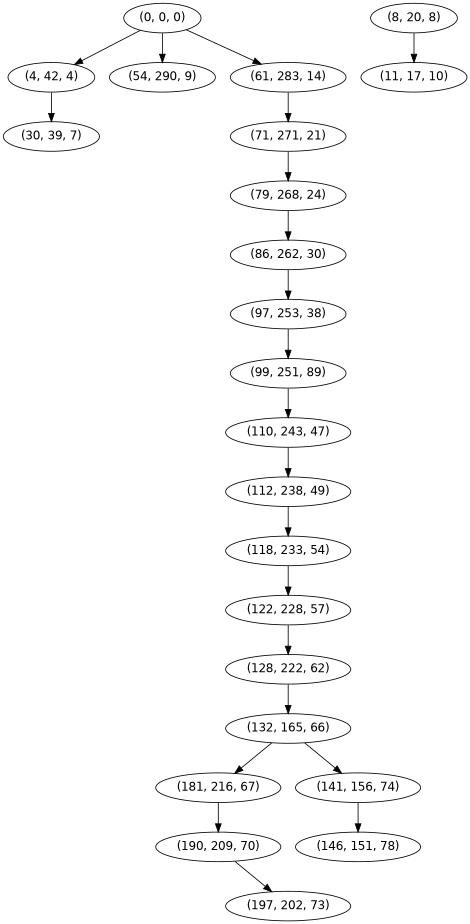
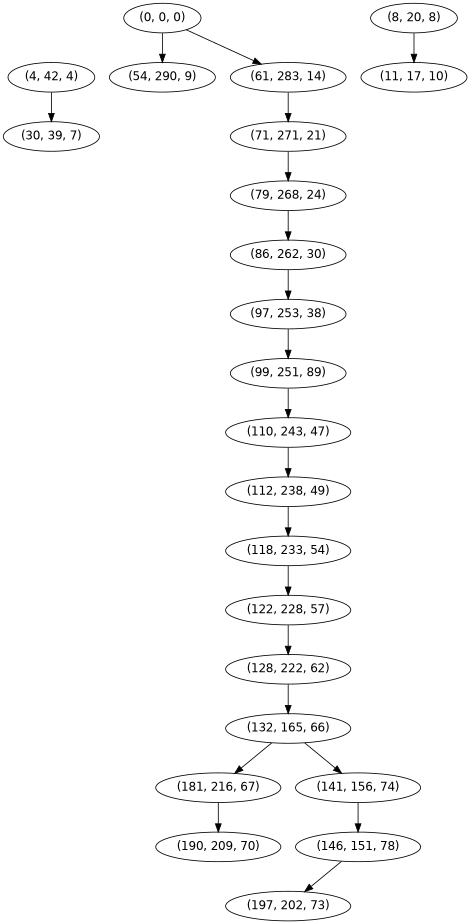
(111, 45) -> none
(250, 874) -> (326, 874)
